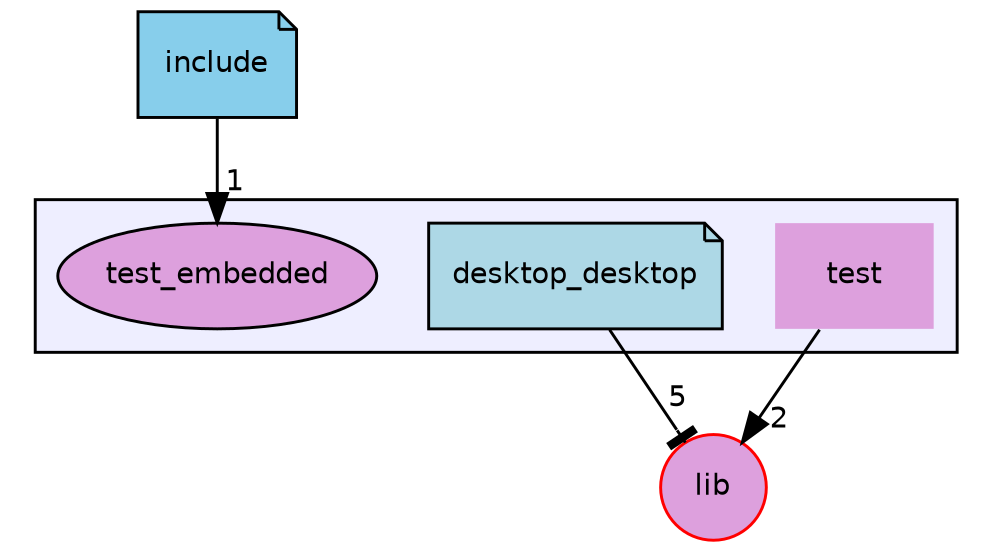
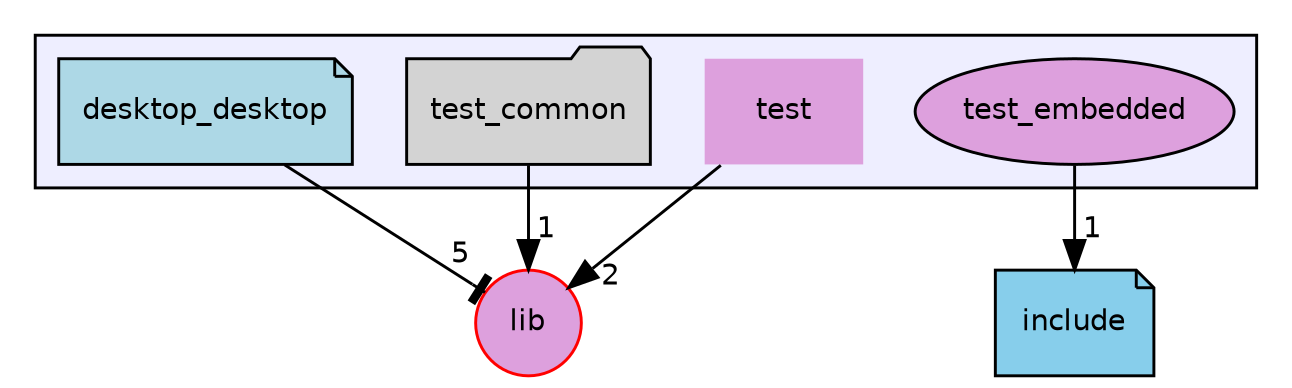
none -> (528, 112)
(217, 156) -> (1075, 207)
